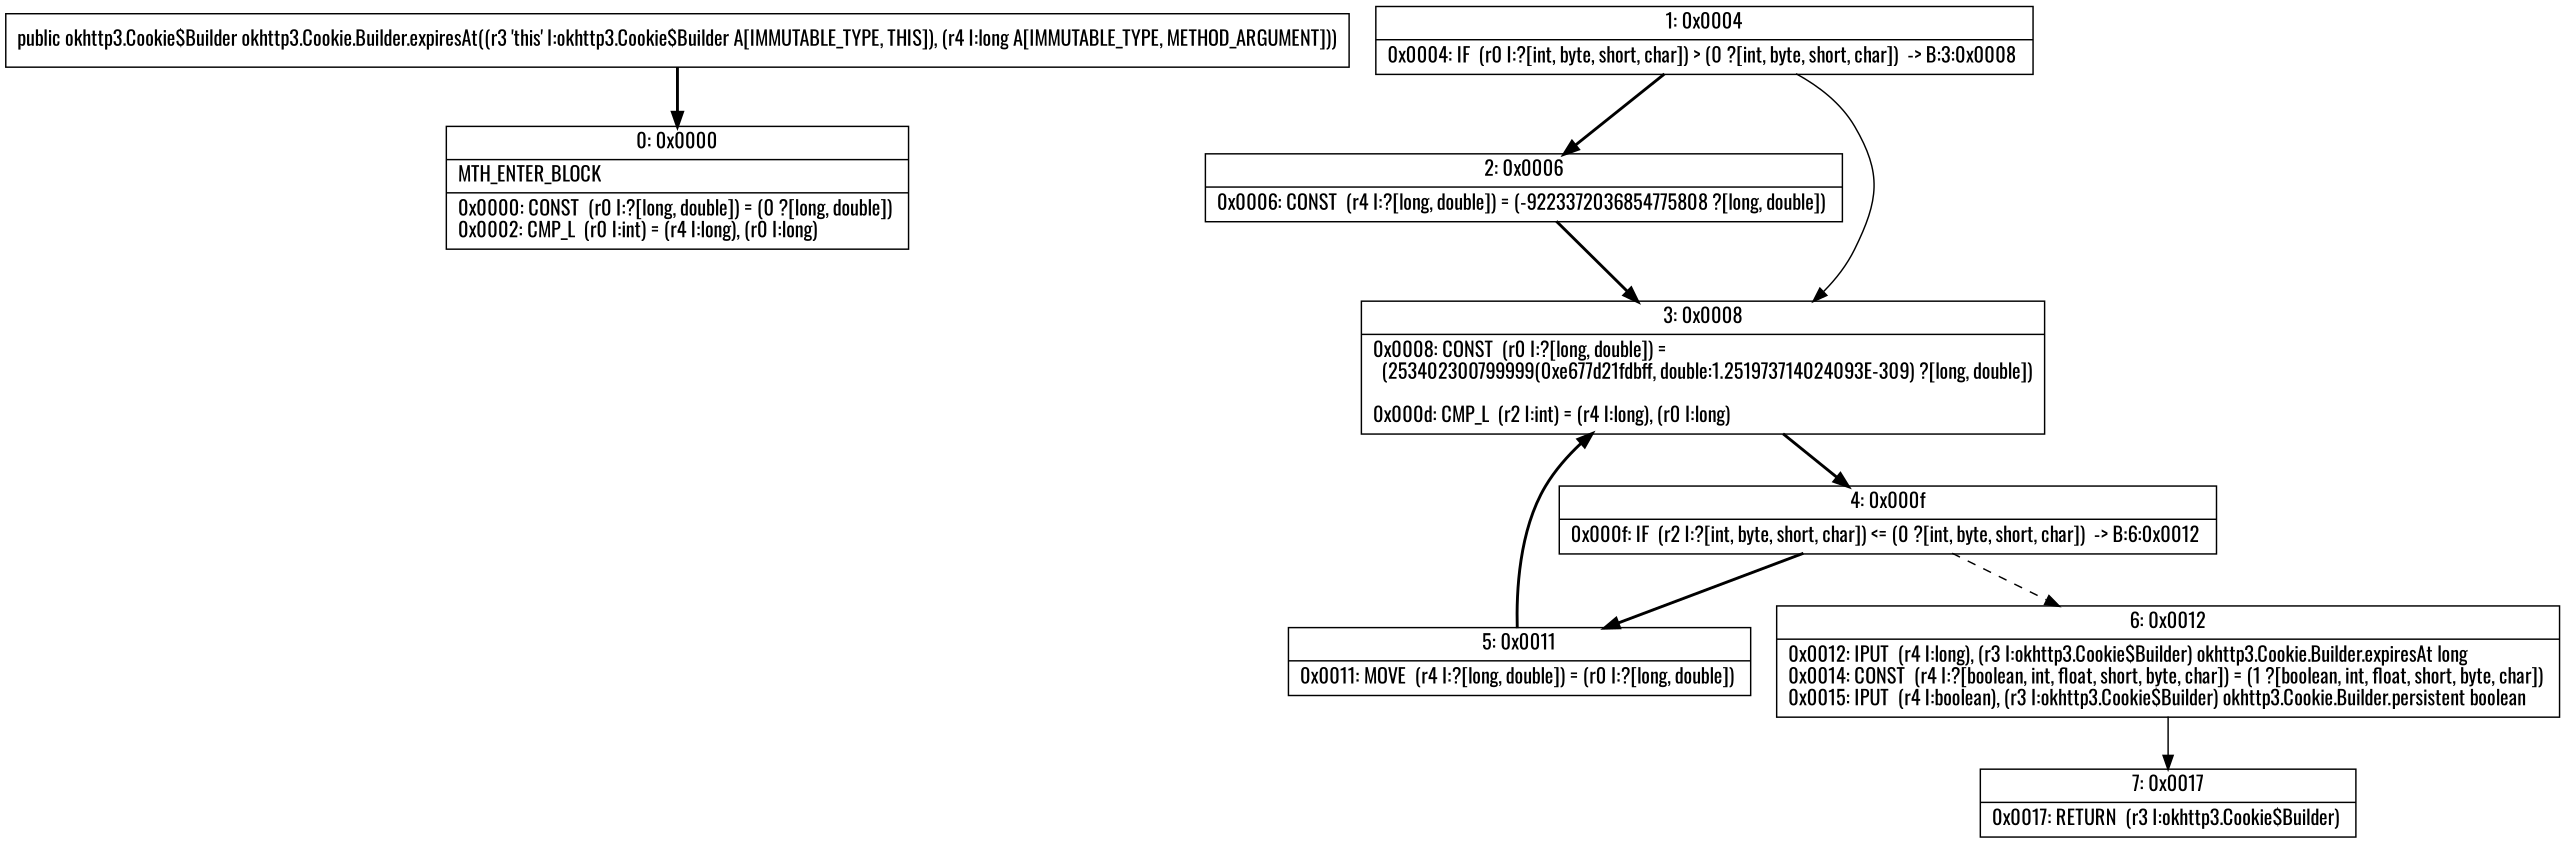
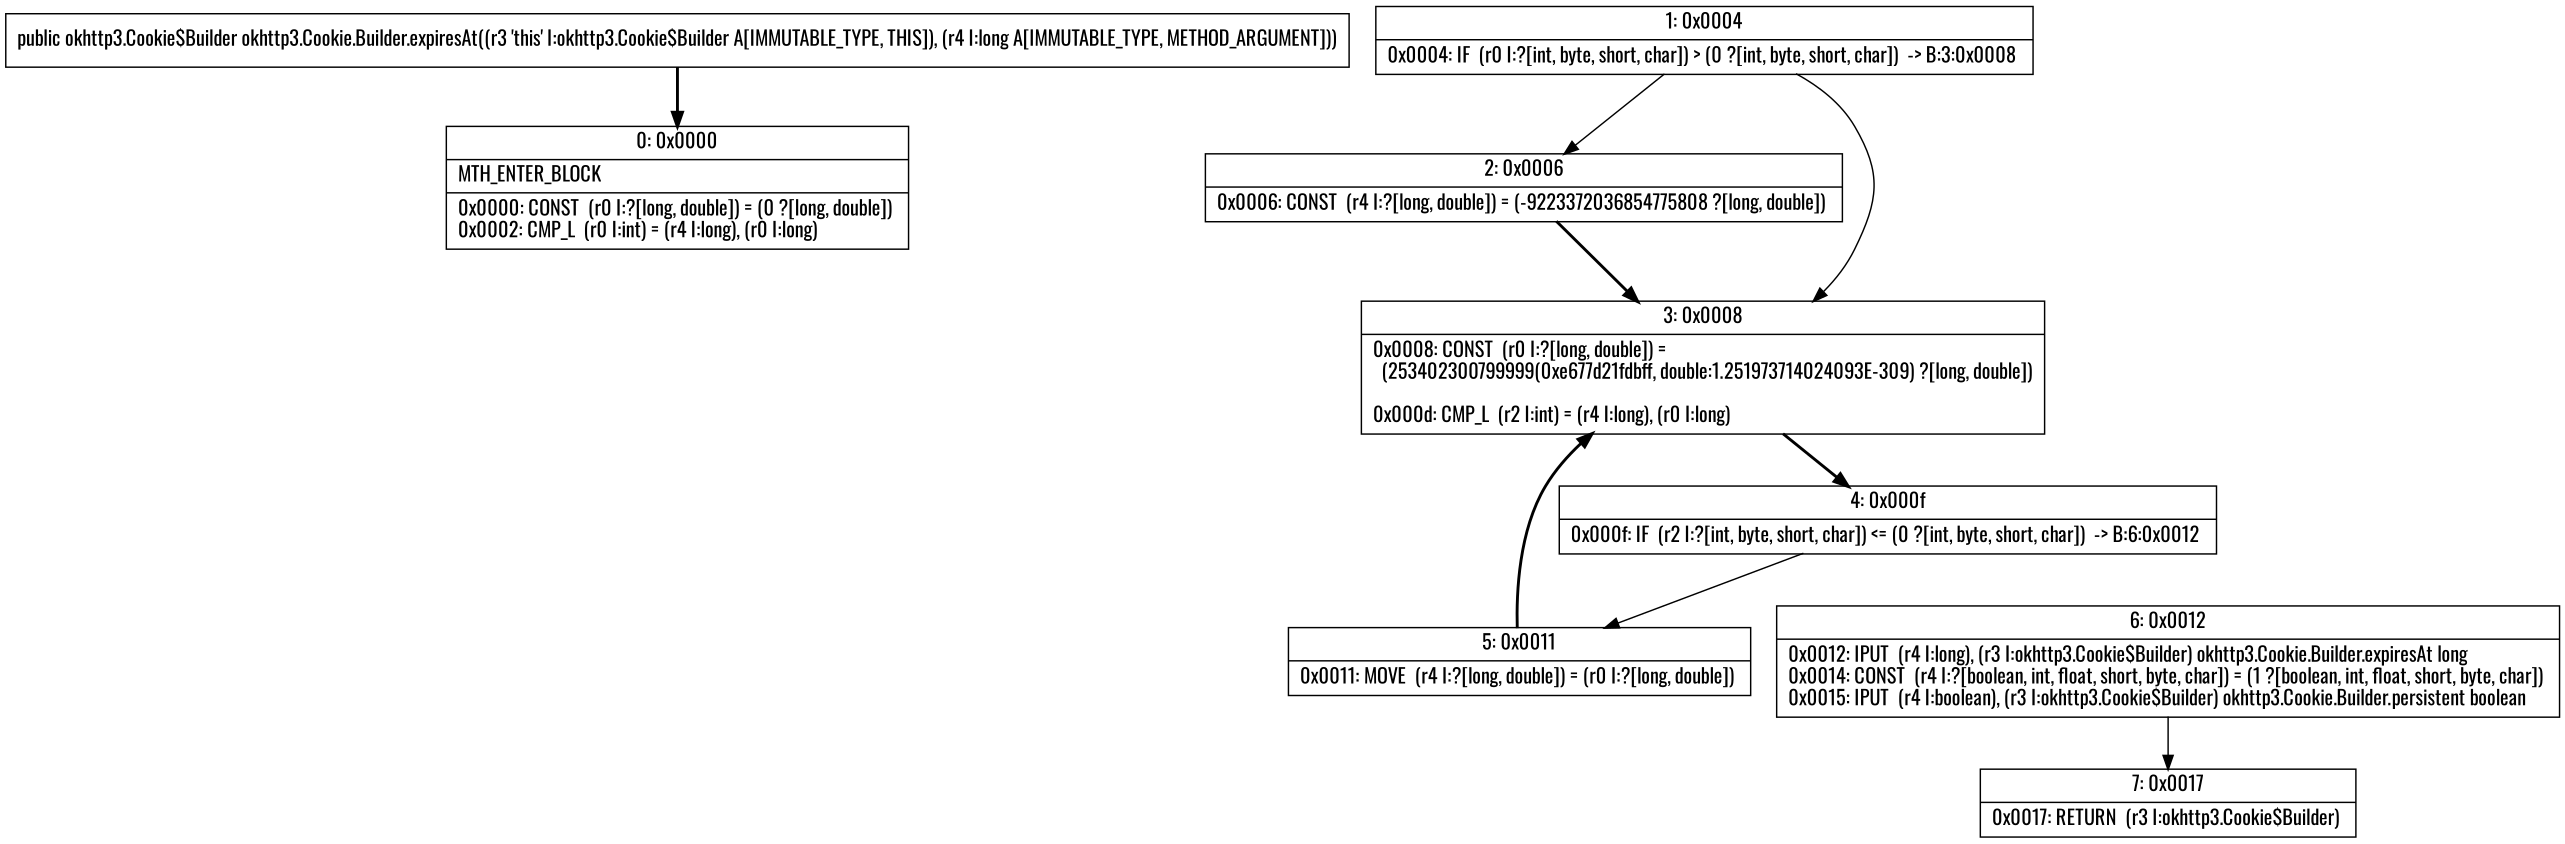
(1620, 110) -> (1620, 110)
(1999, 577) -> none
(1711, 588) -> (1711, 588)
